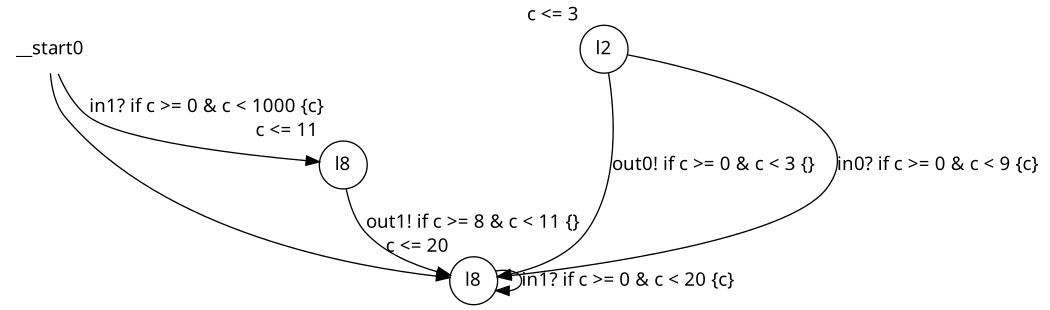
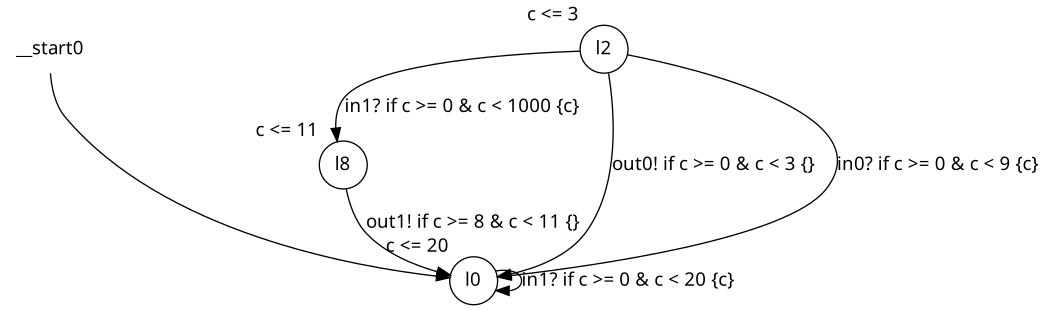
(169, 142) -> (443, 63)
(474, 281) -> (474, 281)
